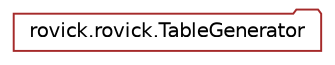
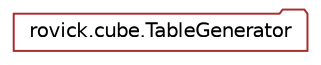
(167, 32) -> (161, 32)
